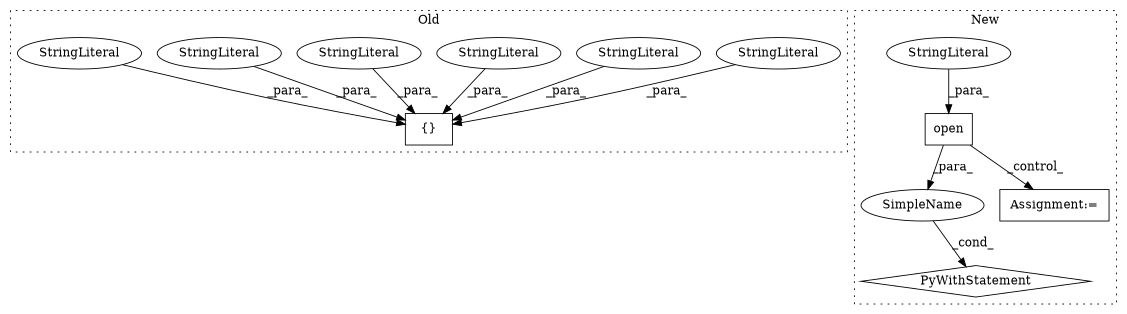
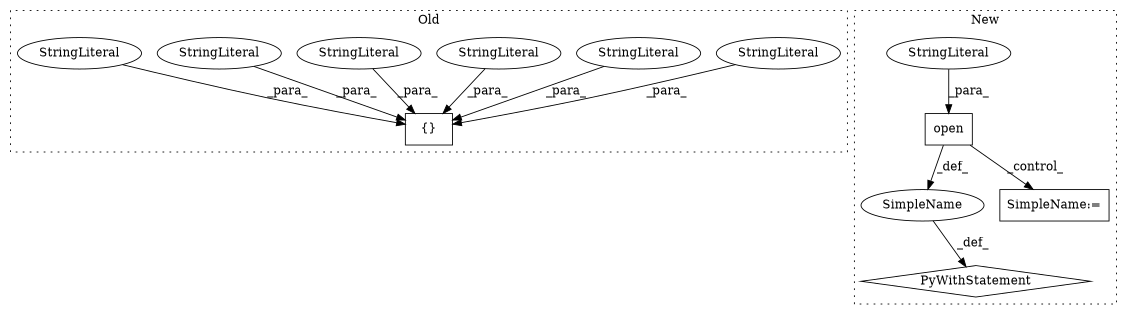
(953, 167) -> (953, 167)
(1054, 205) -> (1054, 205)
(973, 243) -> (973, 243)
